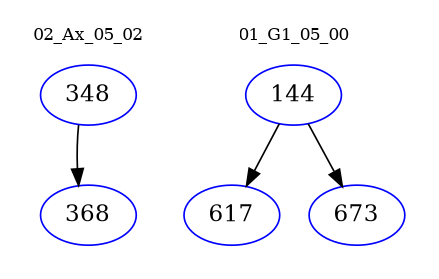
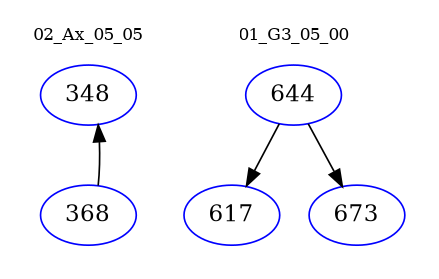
(88, 36) -> (88, 36)
(294, 36) -> (294, 36)
(294, 95) -> (294, 95)
(77, 147) -> (100, 164)
